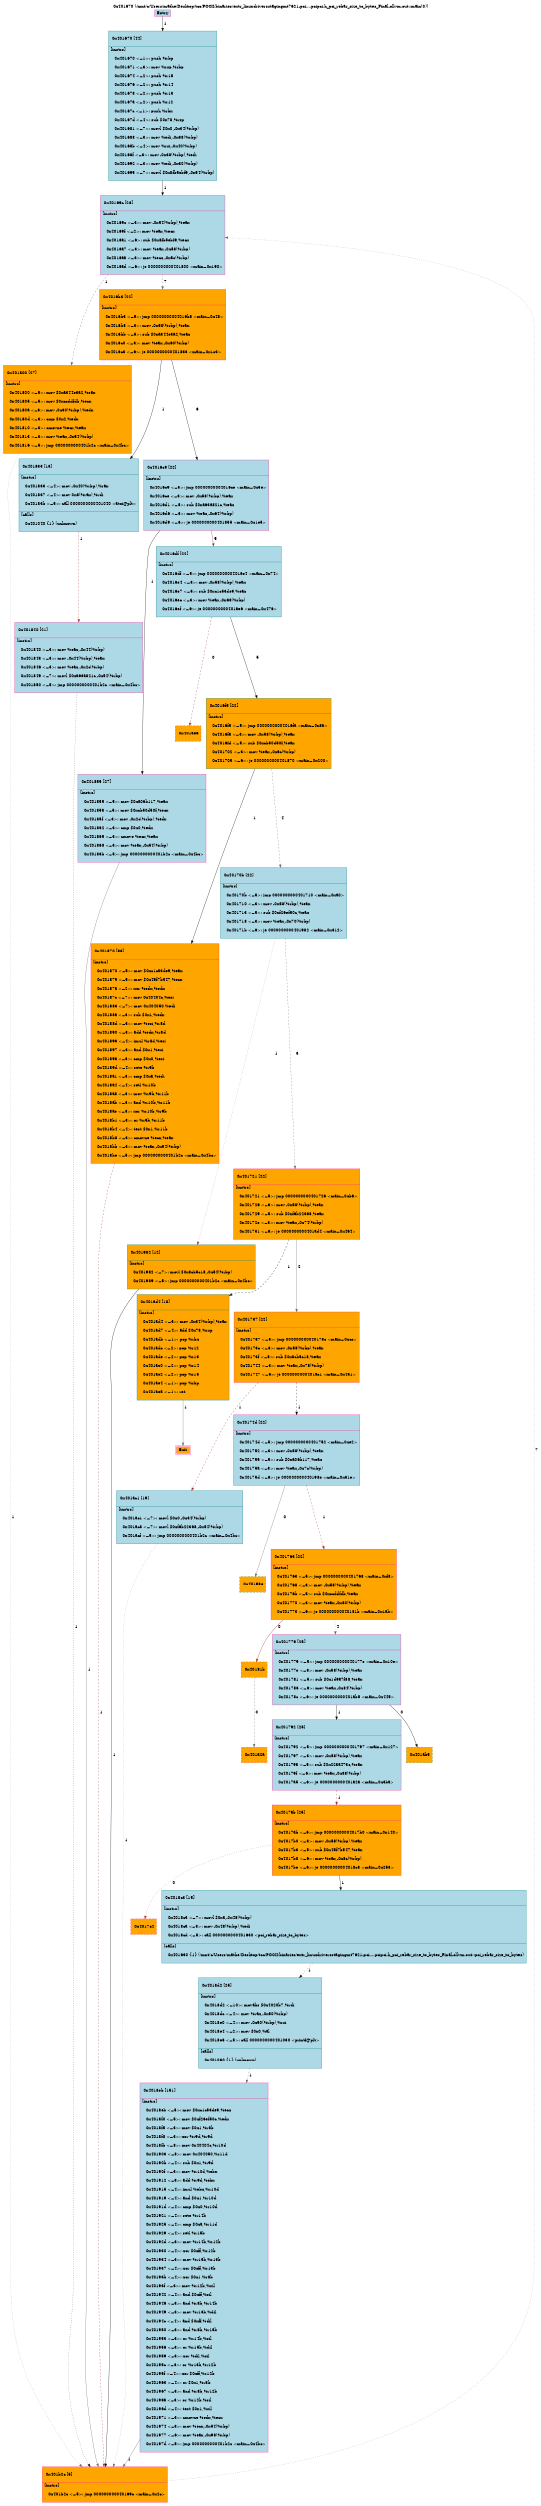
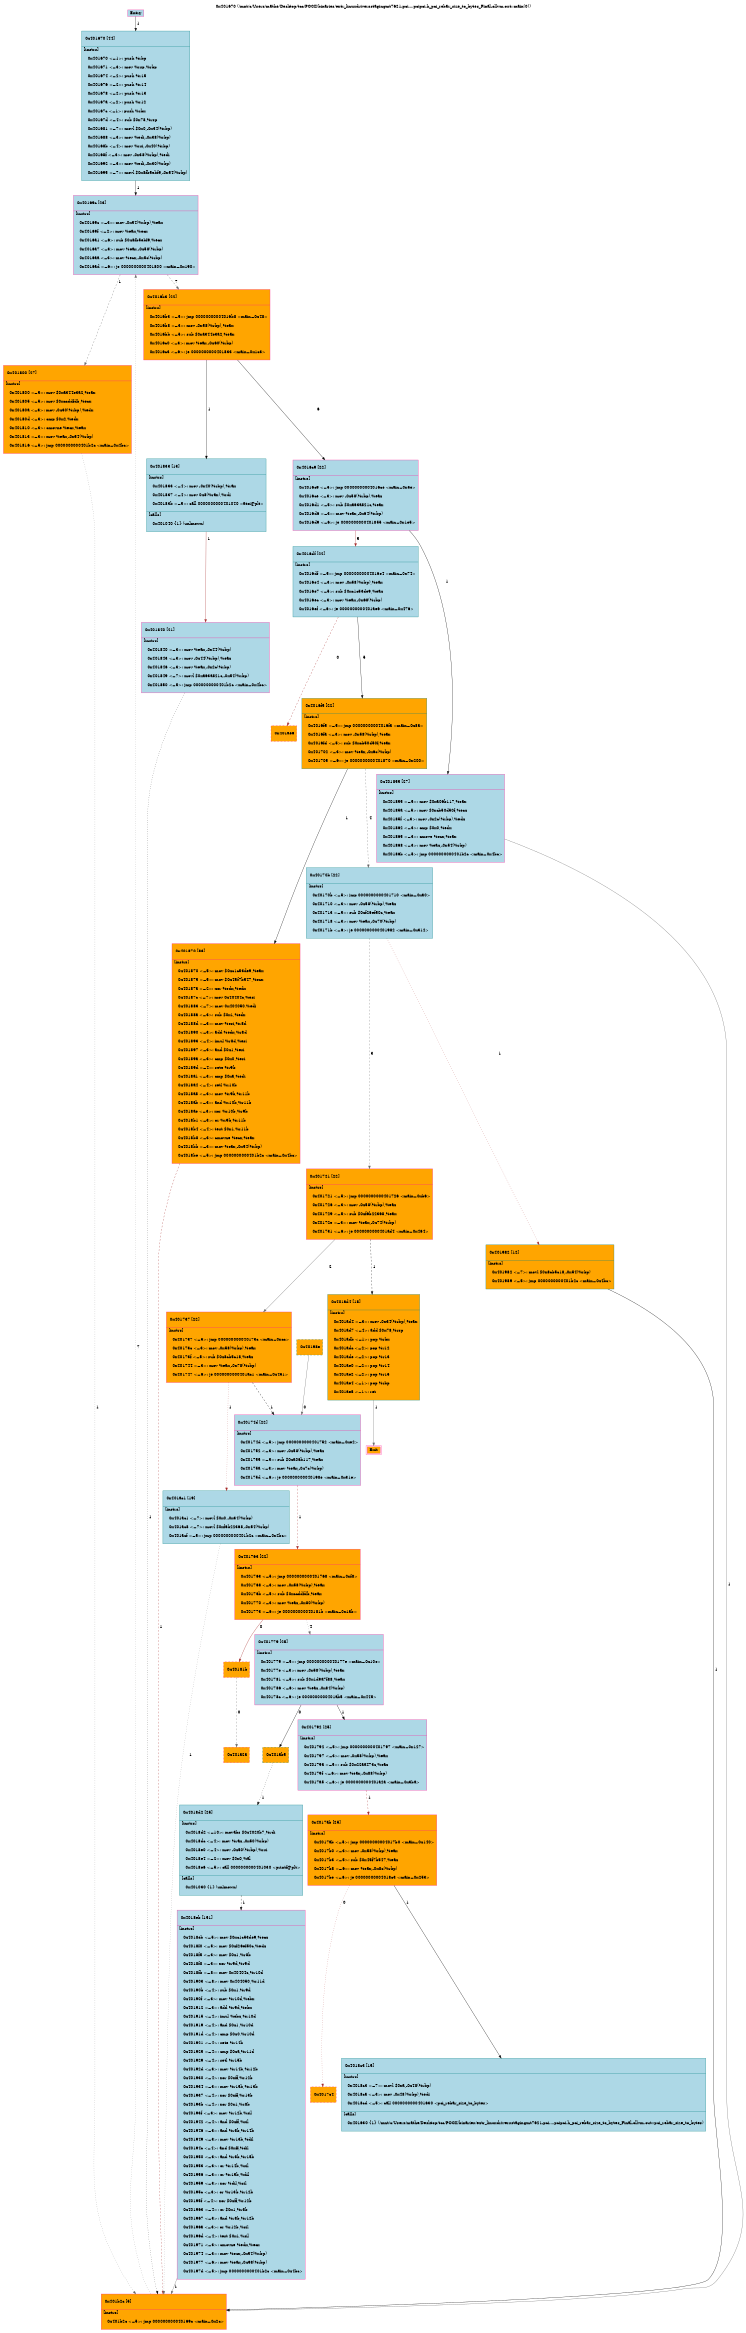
(79, 576) -> (206, 576)
(221, 1432) -> (227, 1435)
(271, 1530) -> (305, 1383)
(307, 1969) -> (266, 1783)
(248, 2074) -> (241, 1901)
